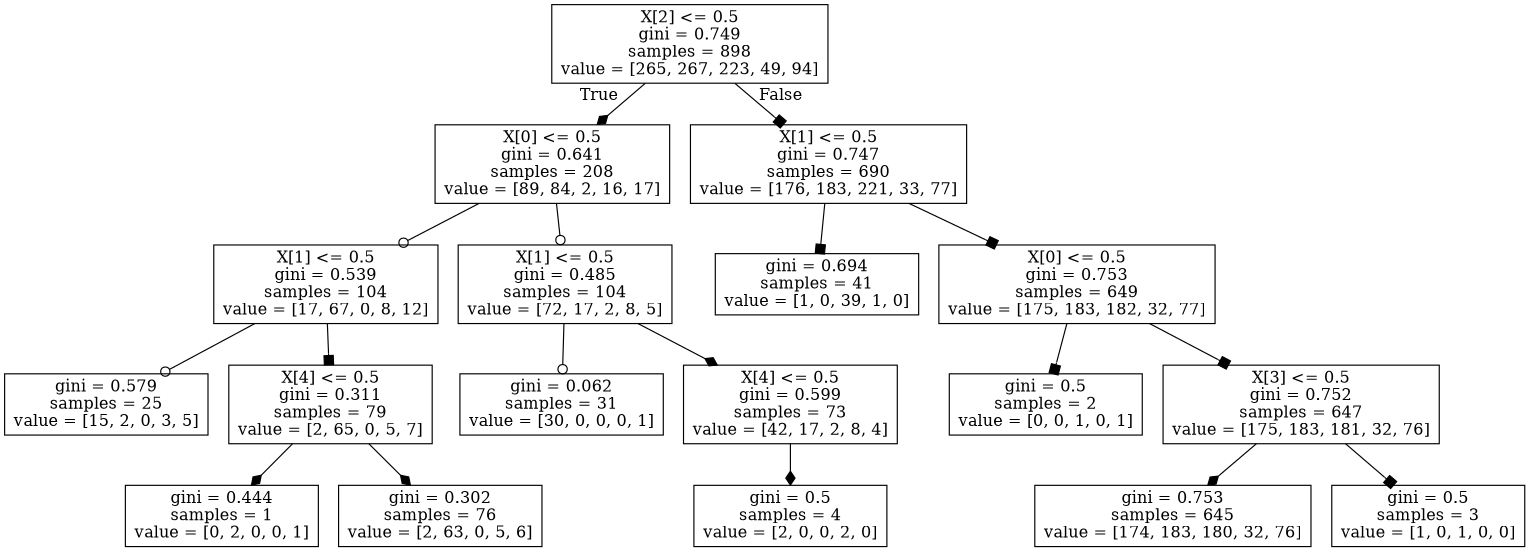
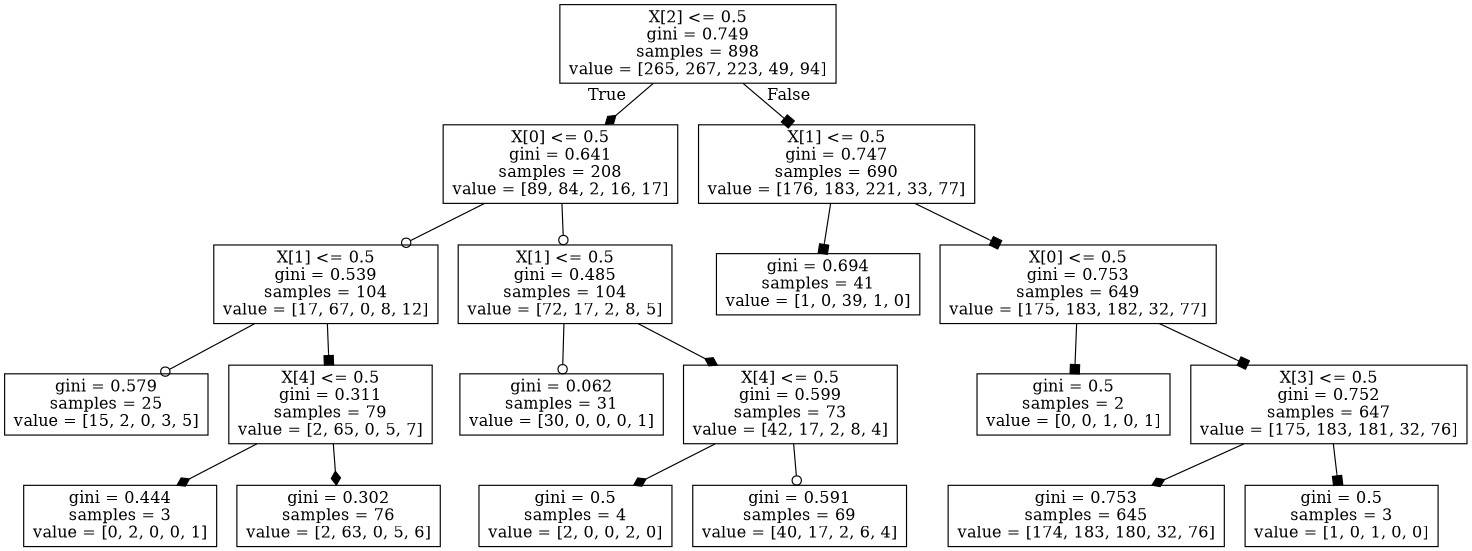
(222, 516) -> (120, 516)
none -> (800, 516)
